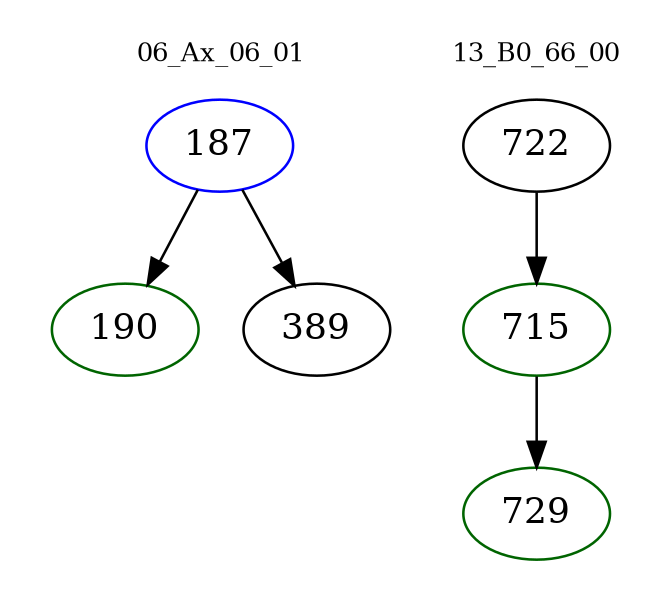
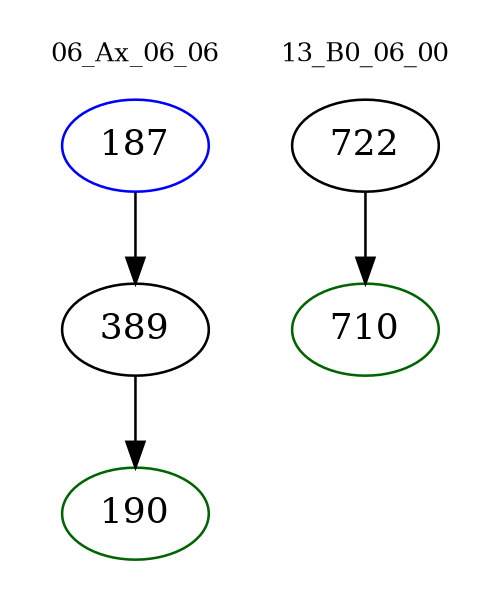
(221, 55) -> (135, 55)
(537, 55) -> (365, 55)
(179, 226) -> (135, 409)
(537, 330) -> (365, 330)
(537, 514) -> none
